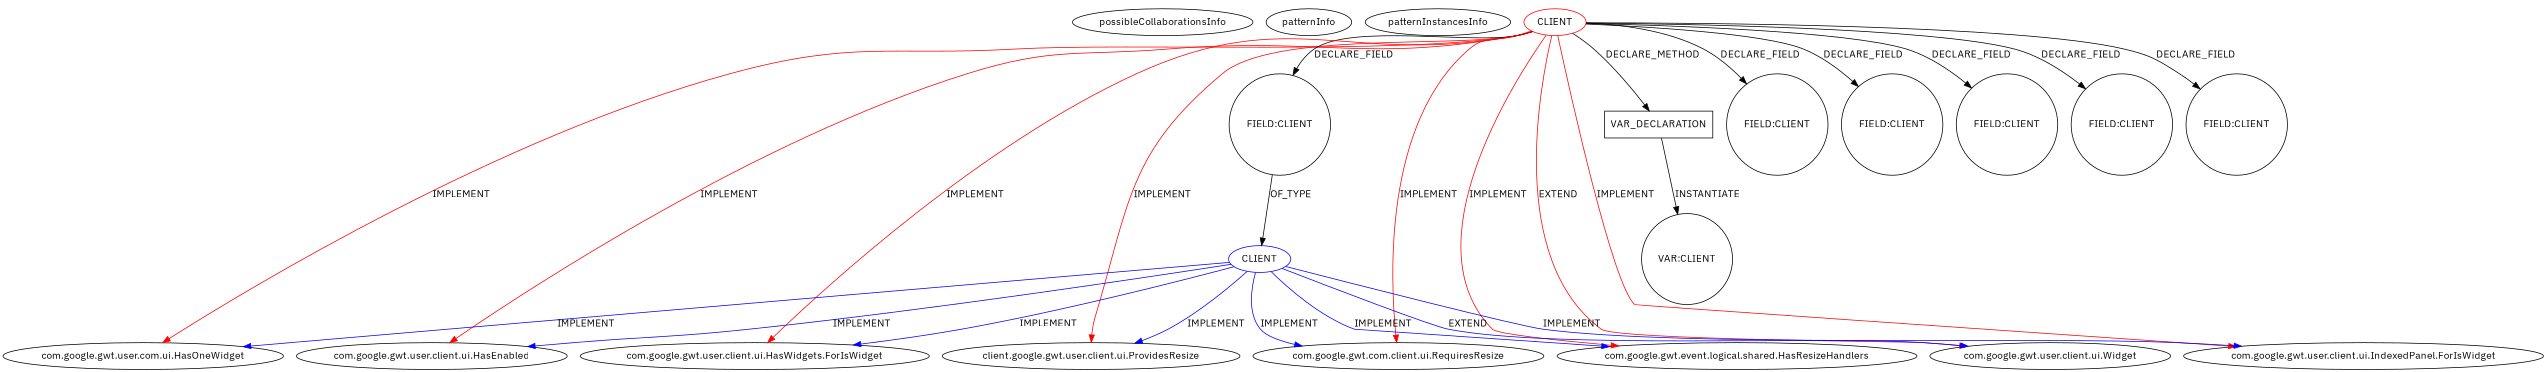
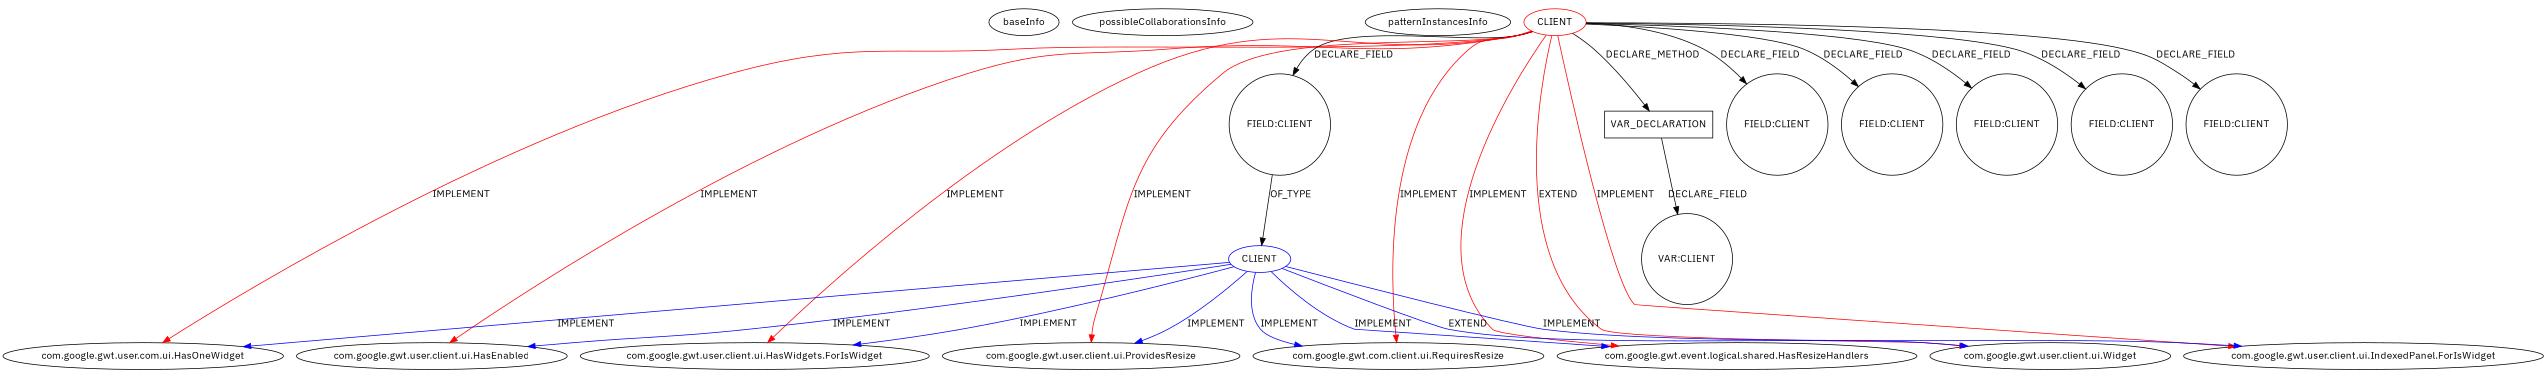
none -> (1024, 22)
(1309, 22) -> none
(1708, 194) -> (1708, 194)
(1091, 356) -> (1091, 356)
